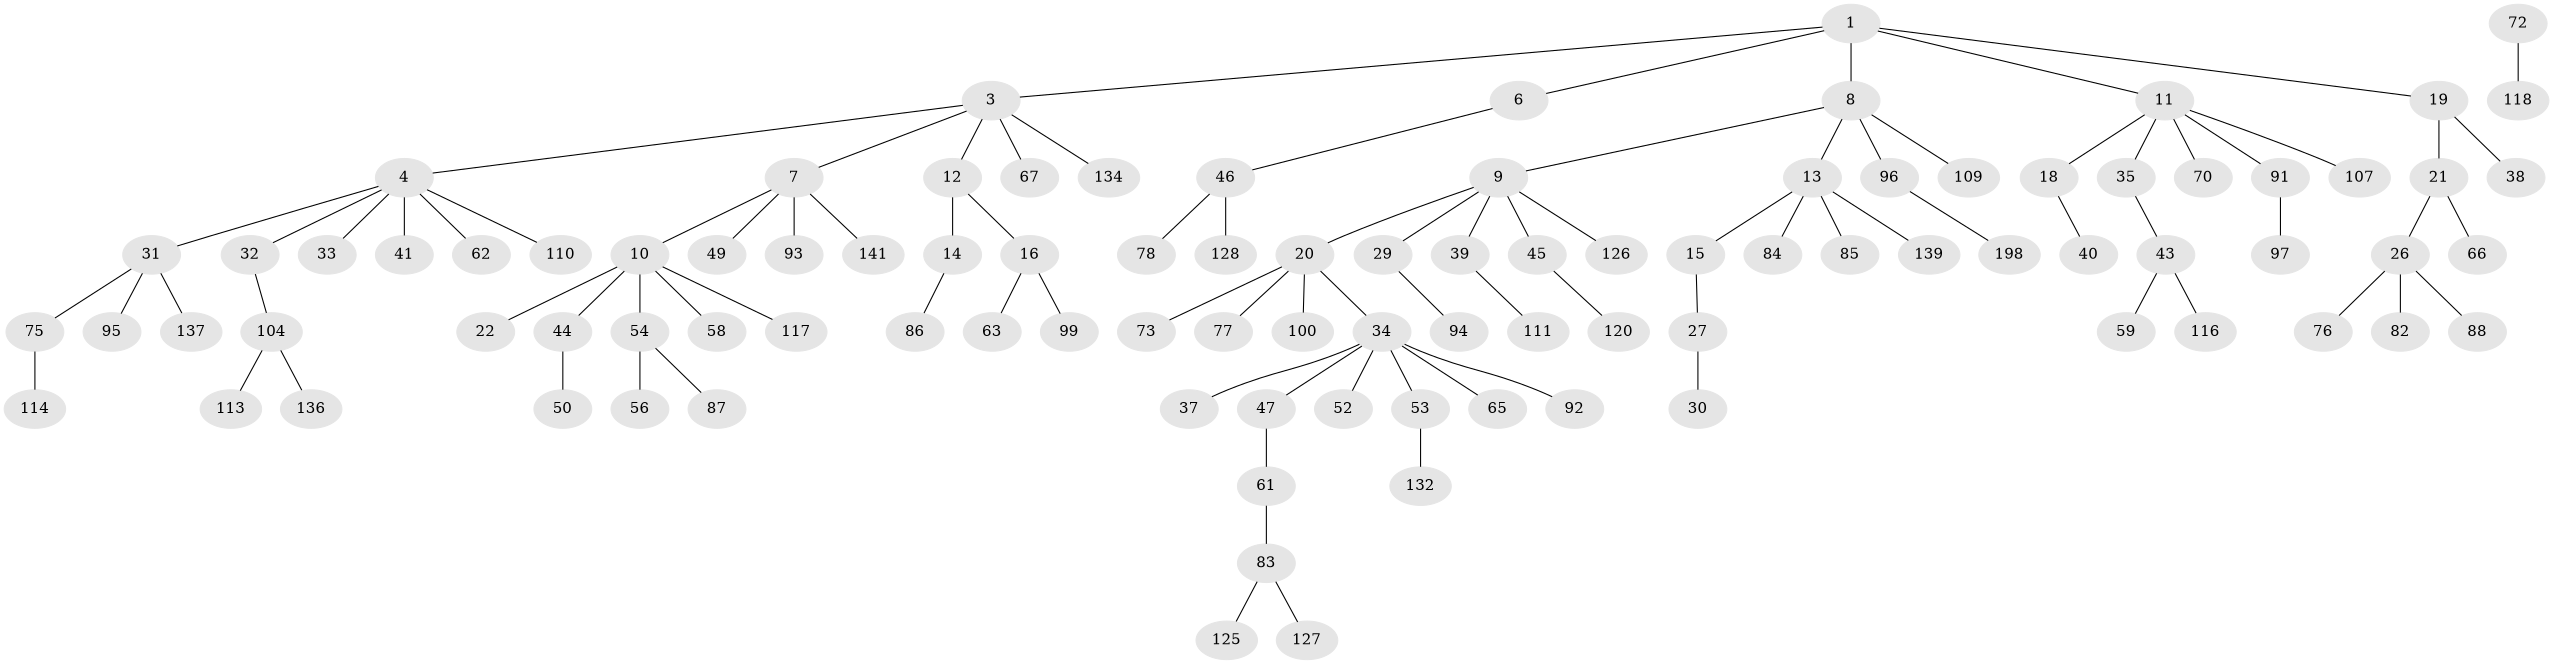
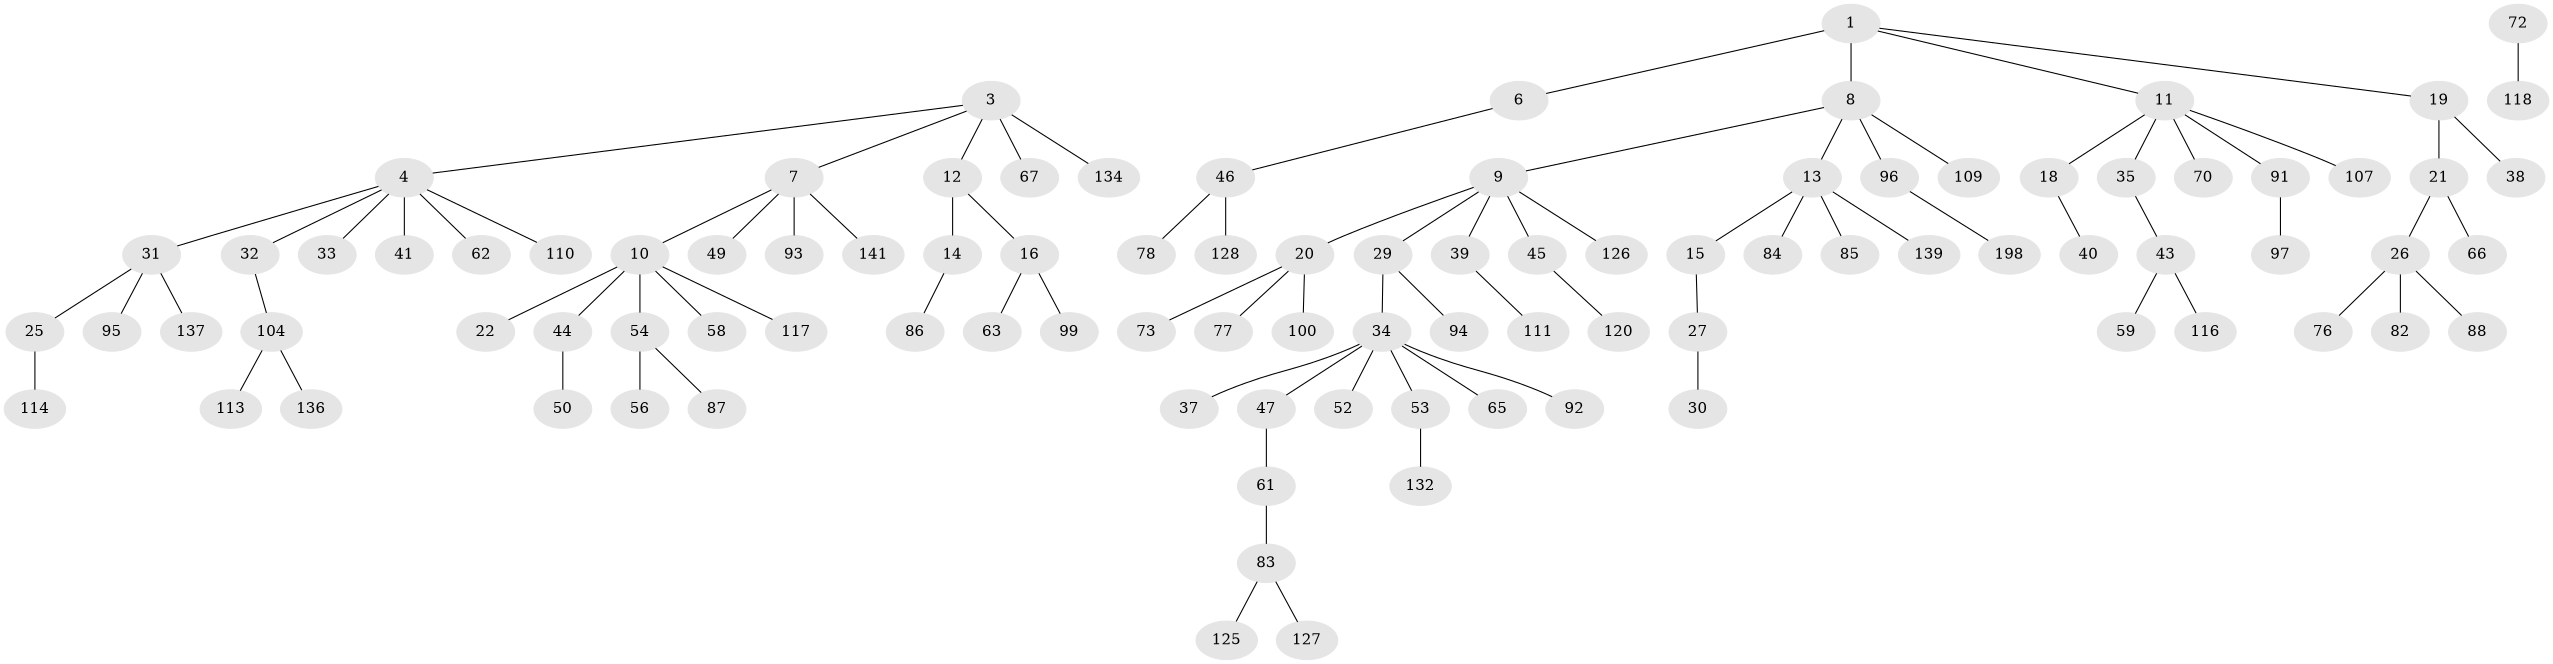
(1421, 62) -> none
(1343, 293) -> (1383, 294)
(35, 332) -> (35, 332)
